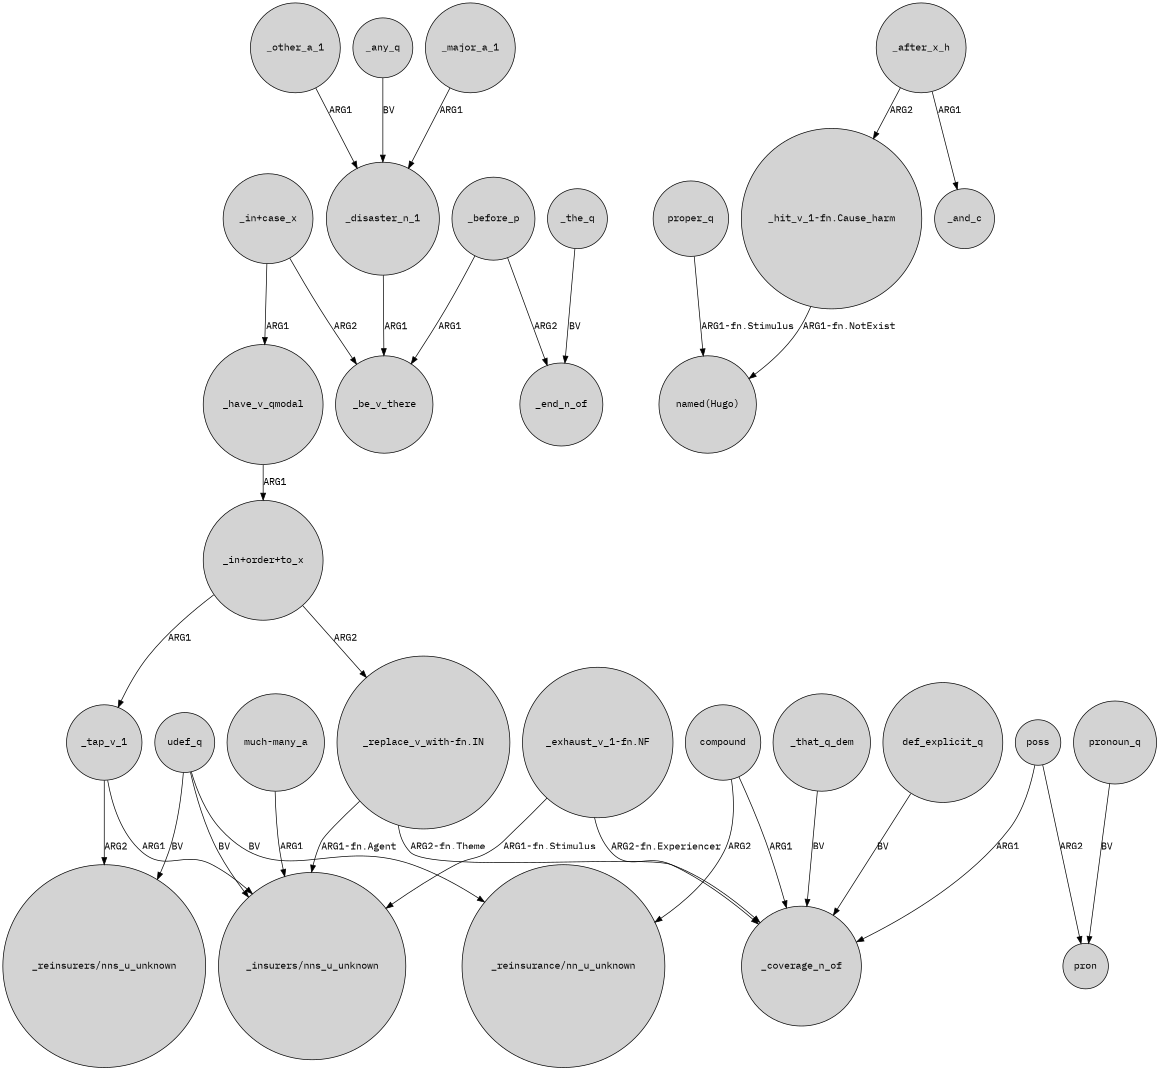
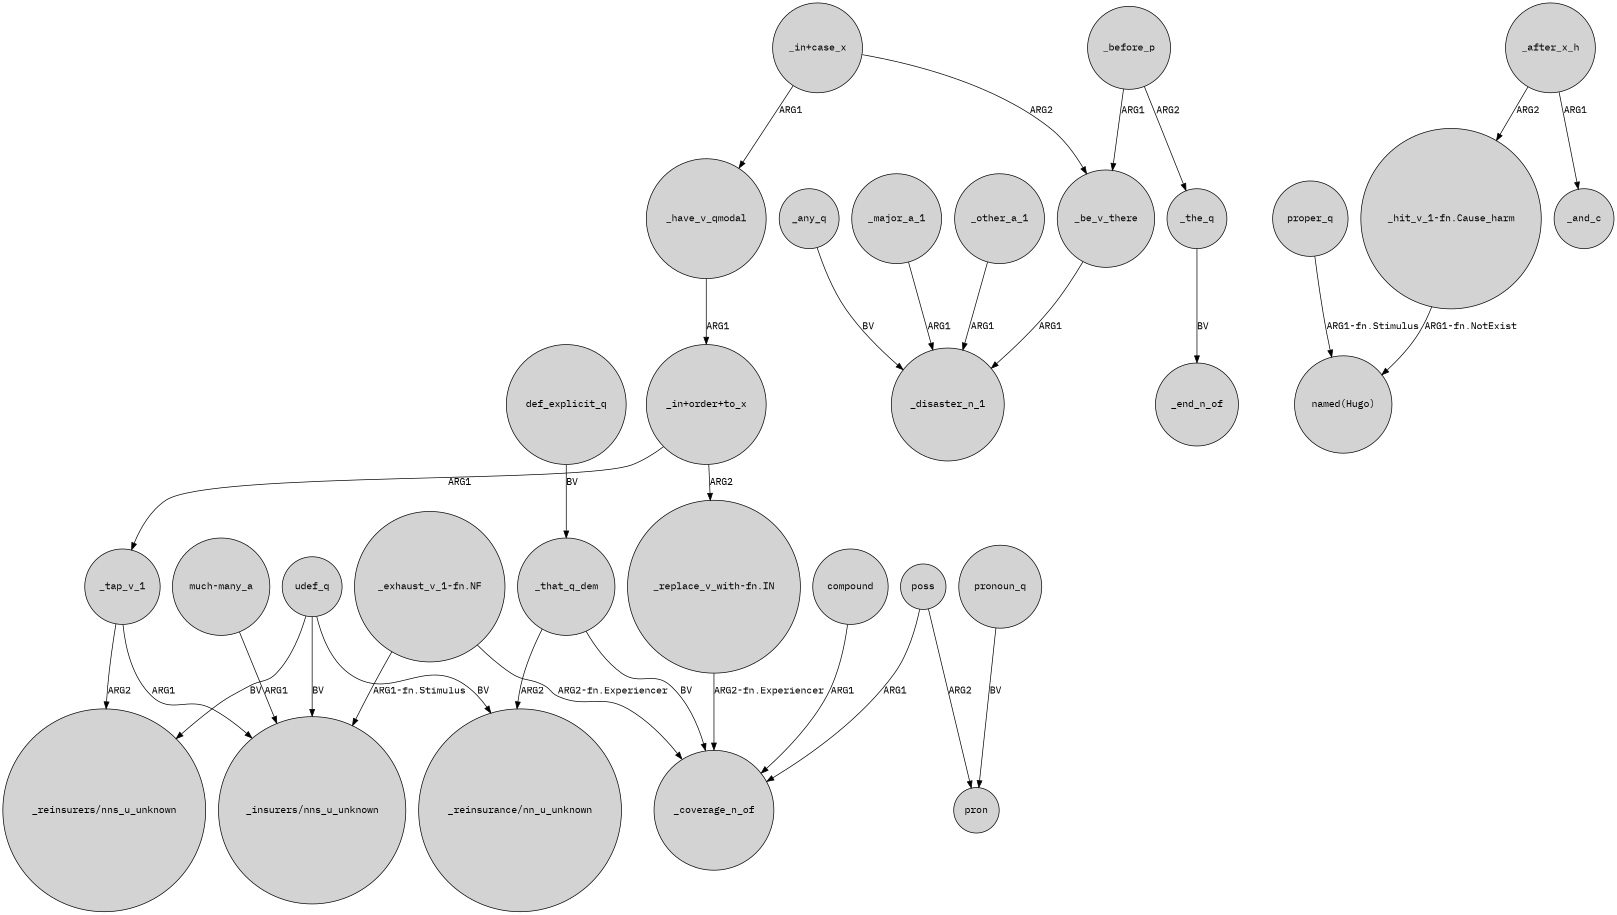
(526, 308) -> (1164, 135)
(384, 312) -> (1044, 316)
(331, 830) -> none
(448, 847) -> (769, 691)
(874, 851) -> (566, 498)
(719, 860) -> (527, 664)
